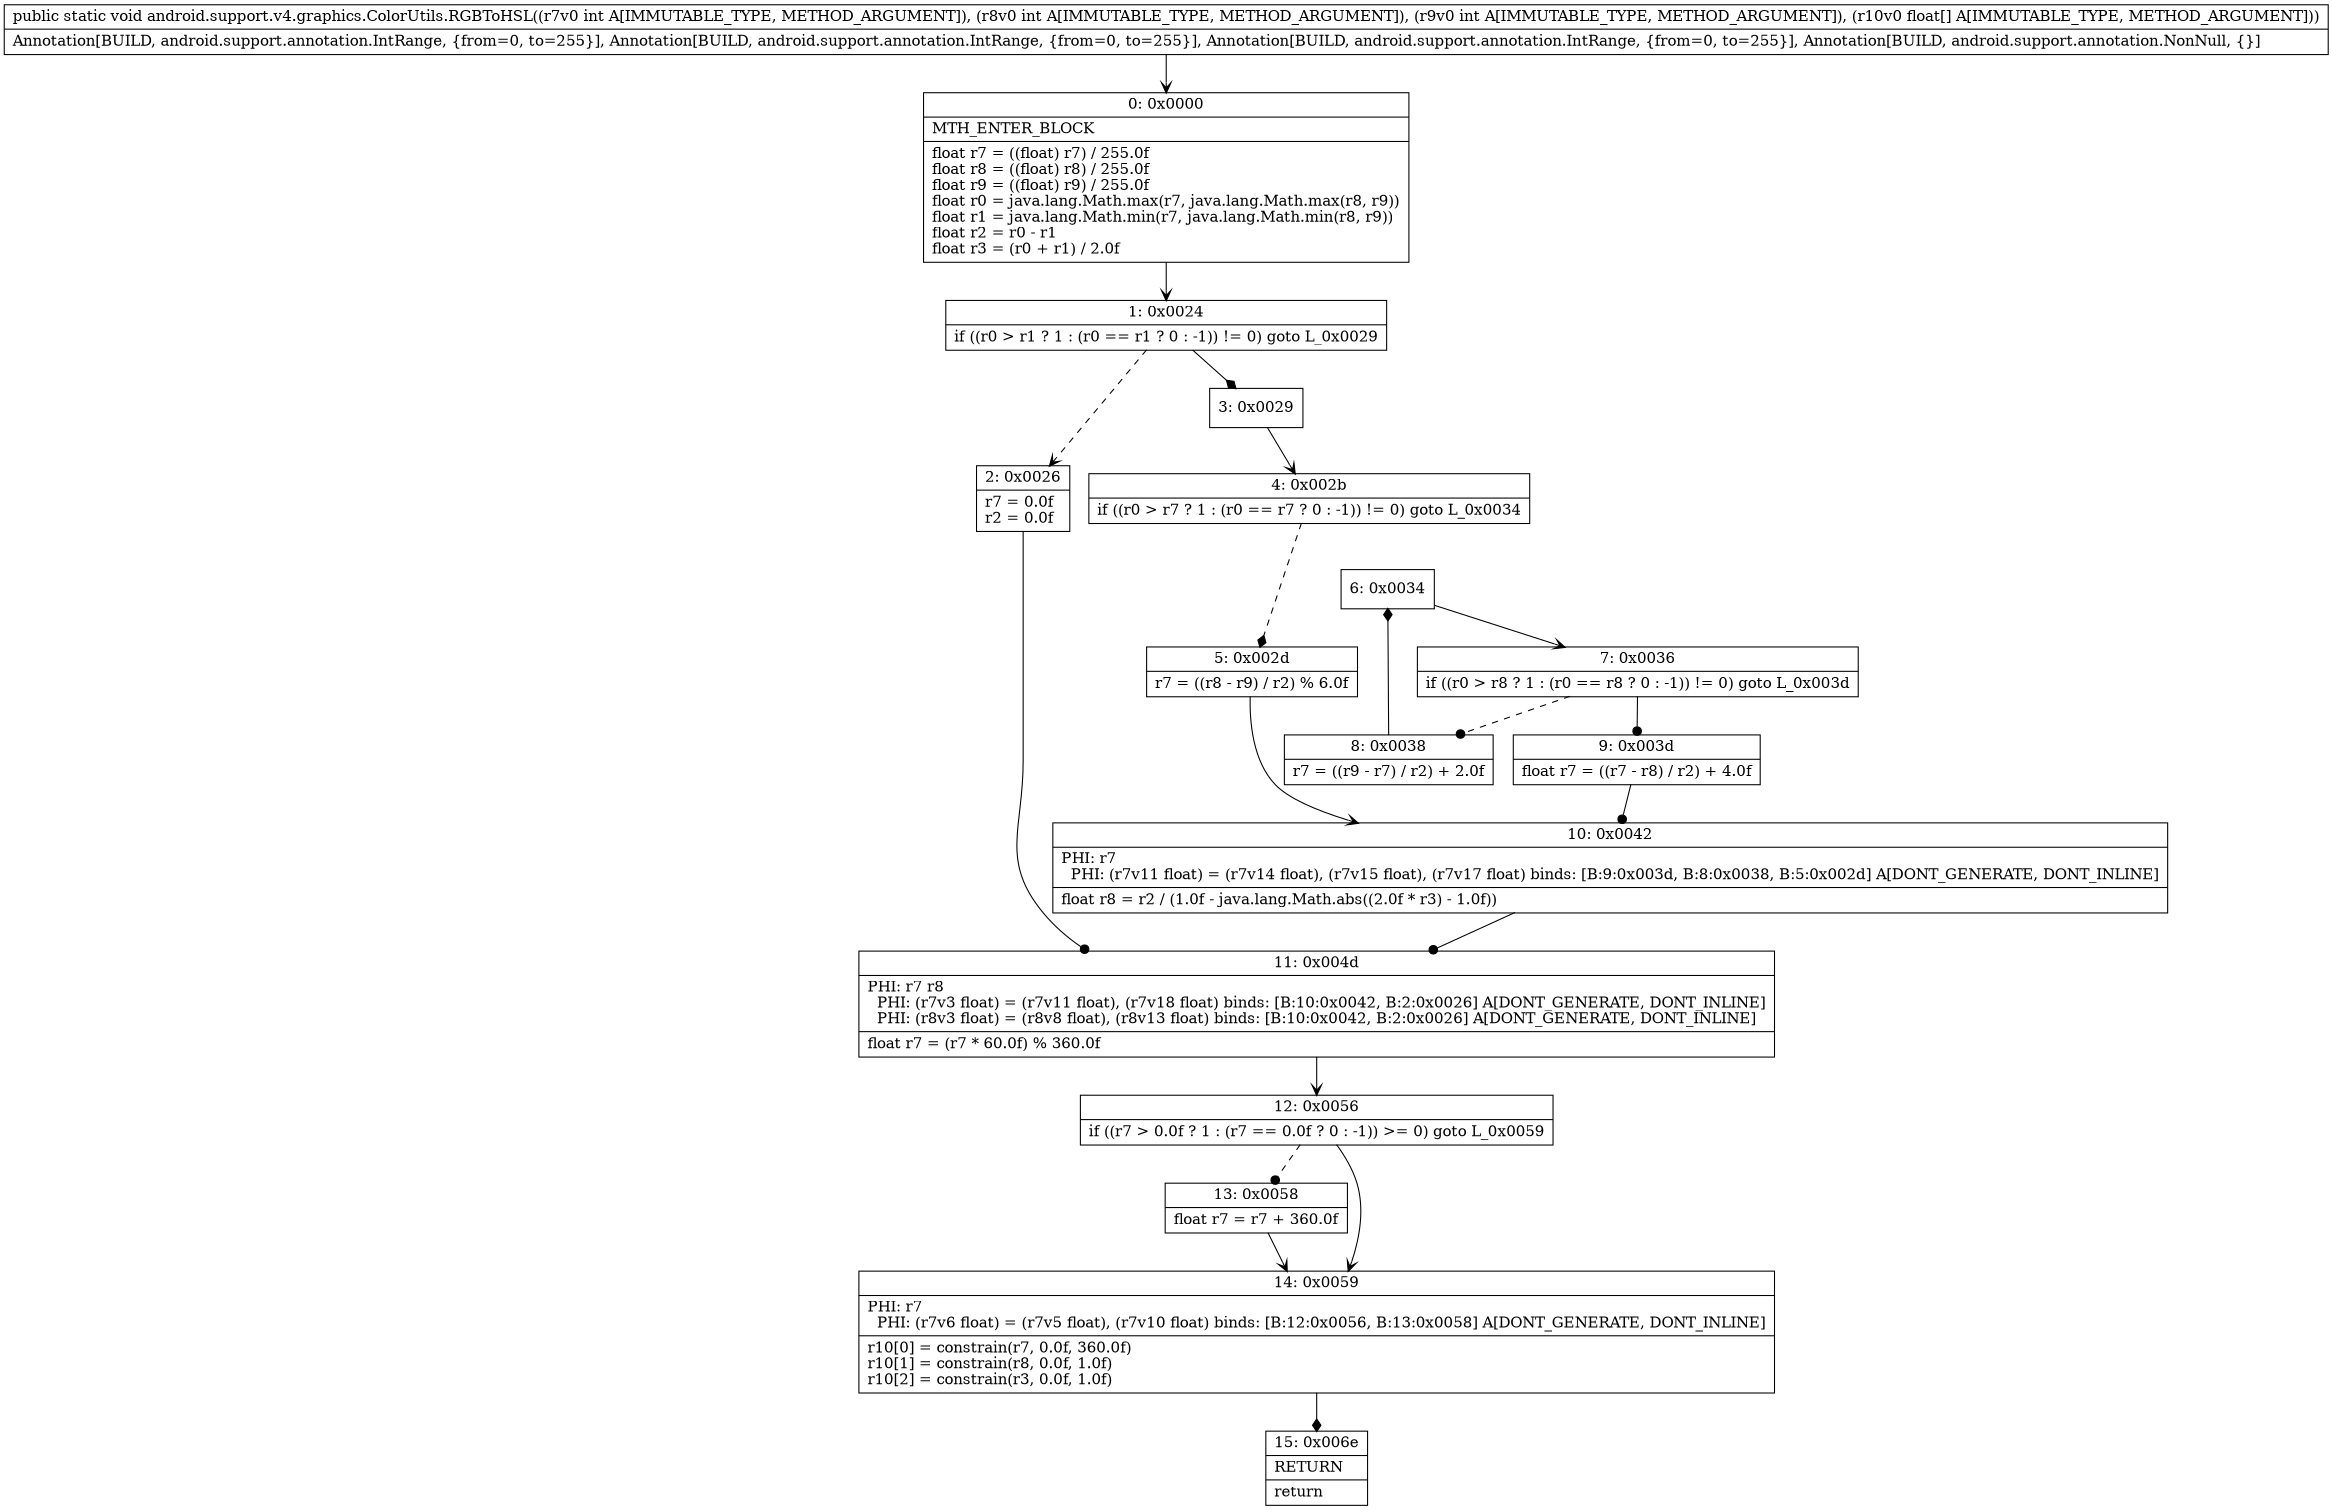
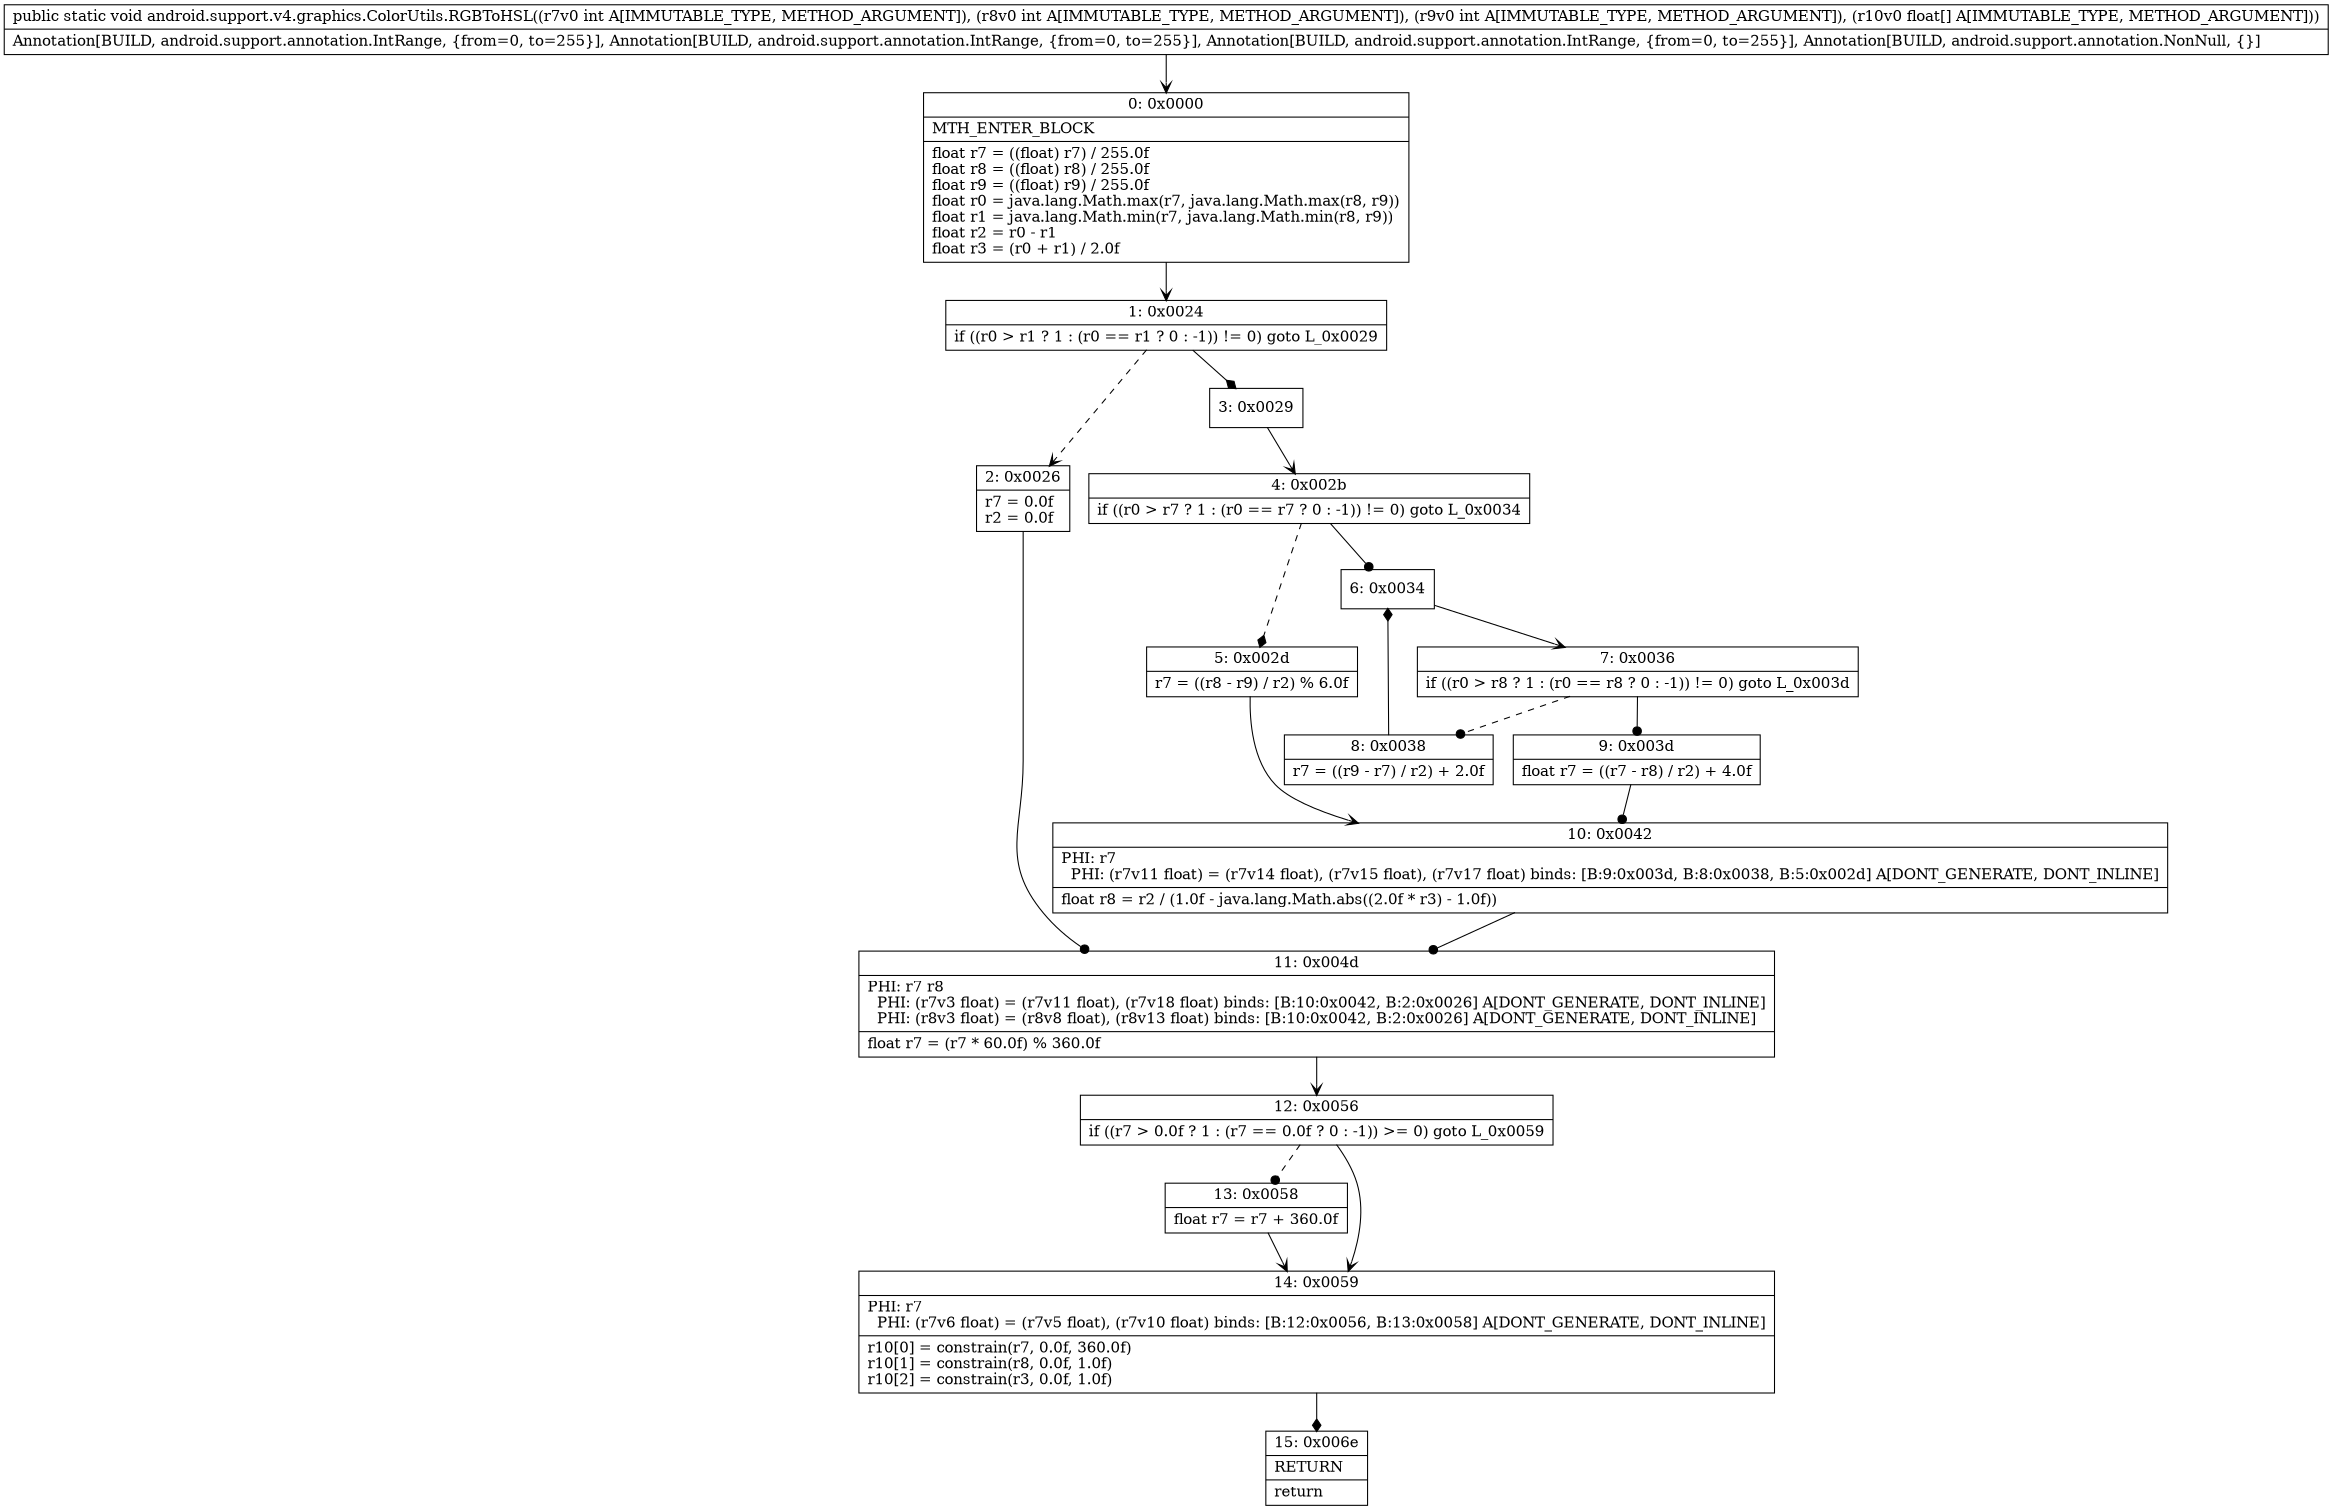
none -> (1348, 543)
